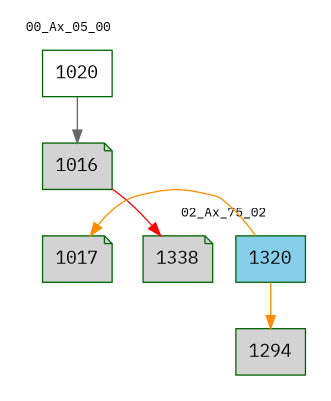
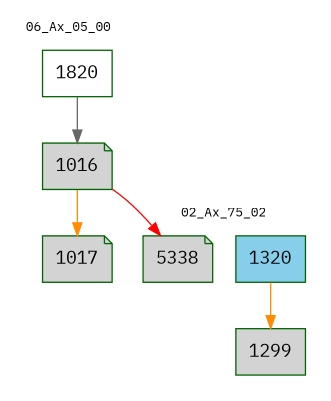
(69, 28) -> (69, 28)
(77, 73) -> (77, 73)
(180, 190) -> (77, 206)
(178, 259) -> (178, 259)
(271, 352) -> (271, 352)
